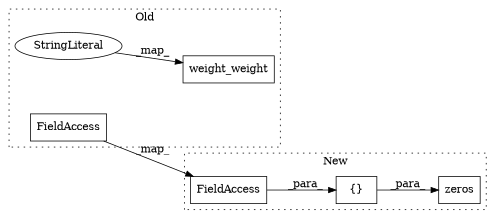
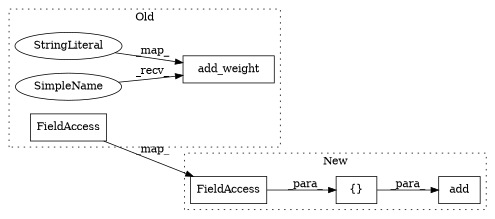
(229, 69) -> (229, 69)
none -> (69, 87)
(459, 190) -> (459, 190)
